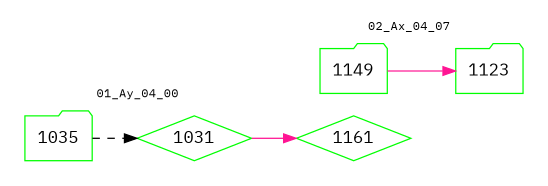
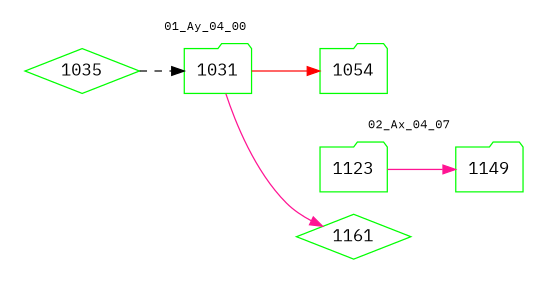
none -> (354, 71)
(415, 71) -> (415, 169)
(59, 138) -> (82, 71)
(194, 138) -> (218, 71)
